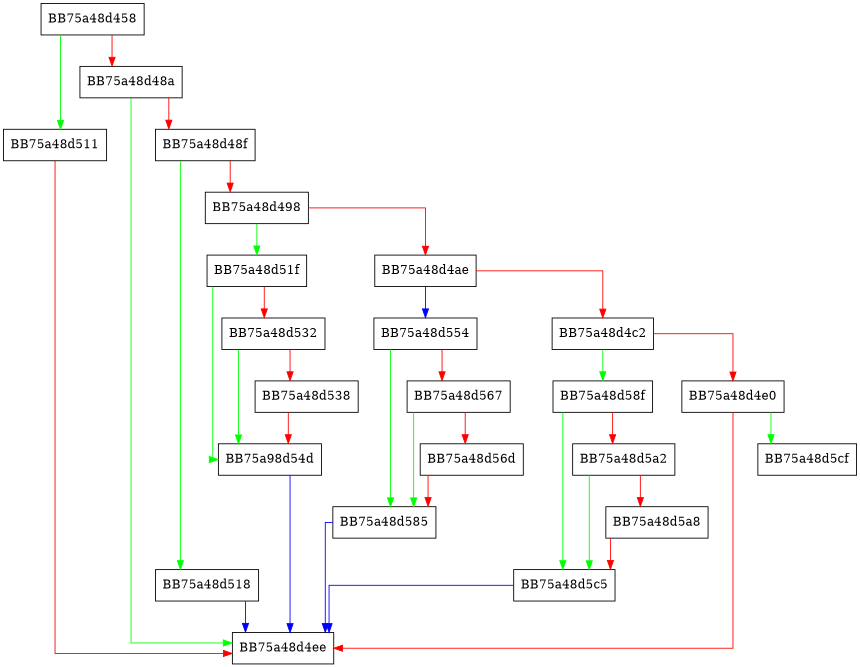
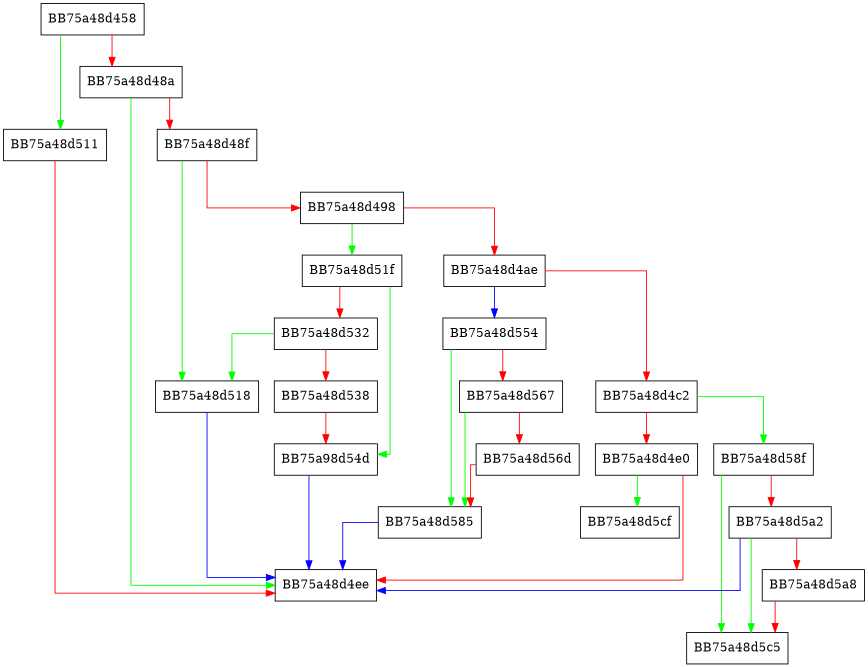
(238, 392) -> (234, 334)
(402, 585) -> (589, 591)
